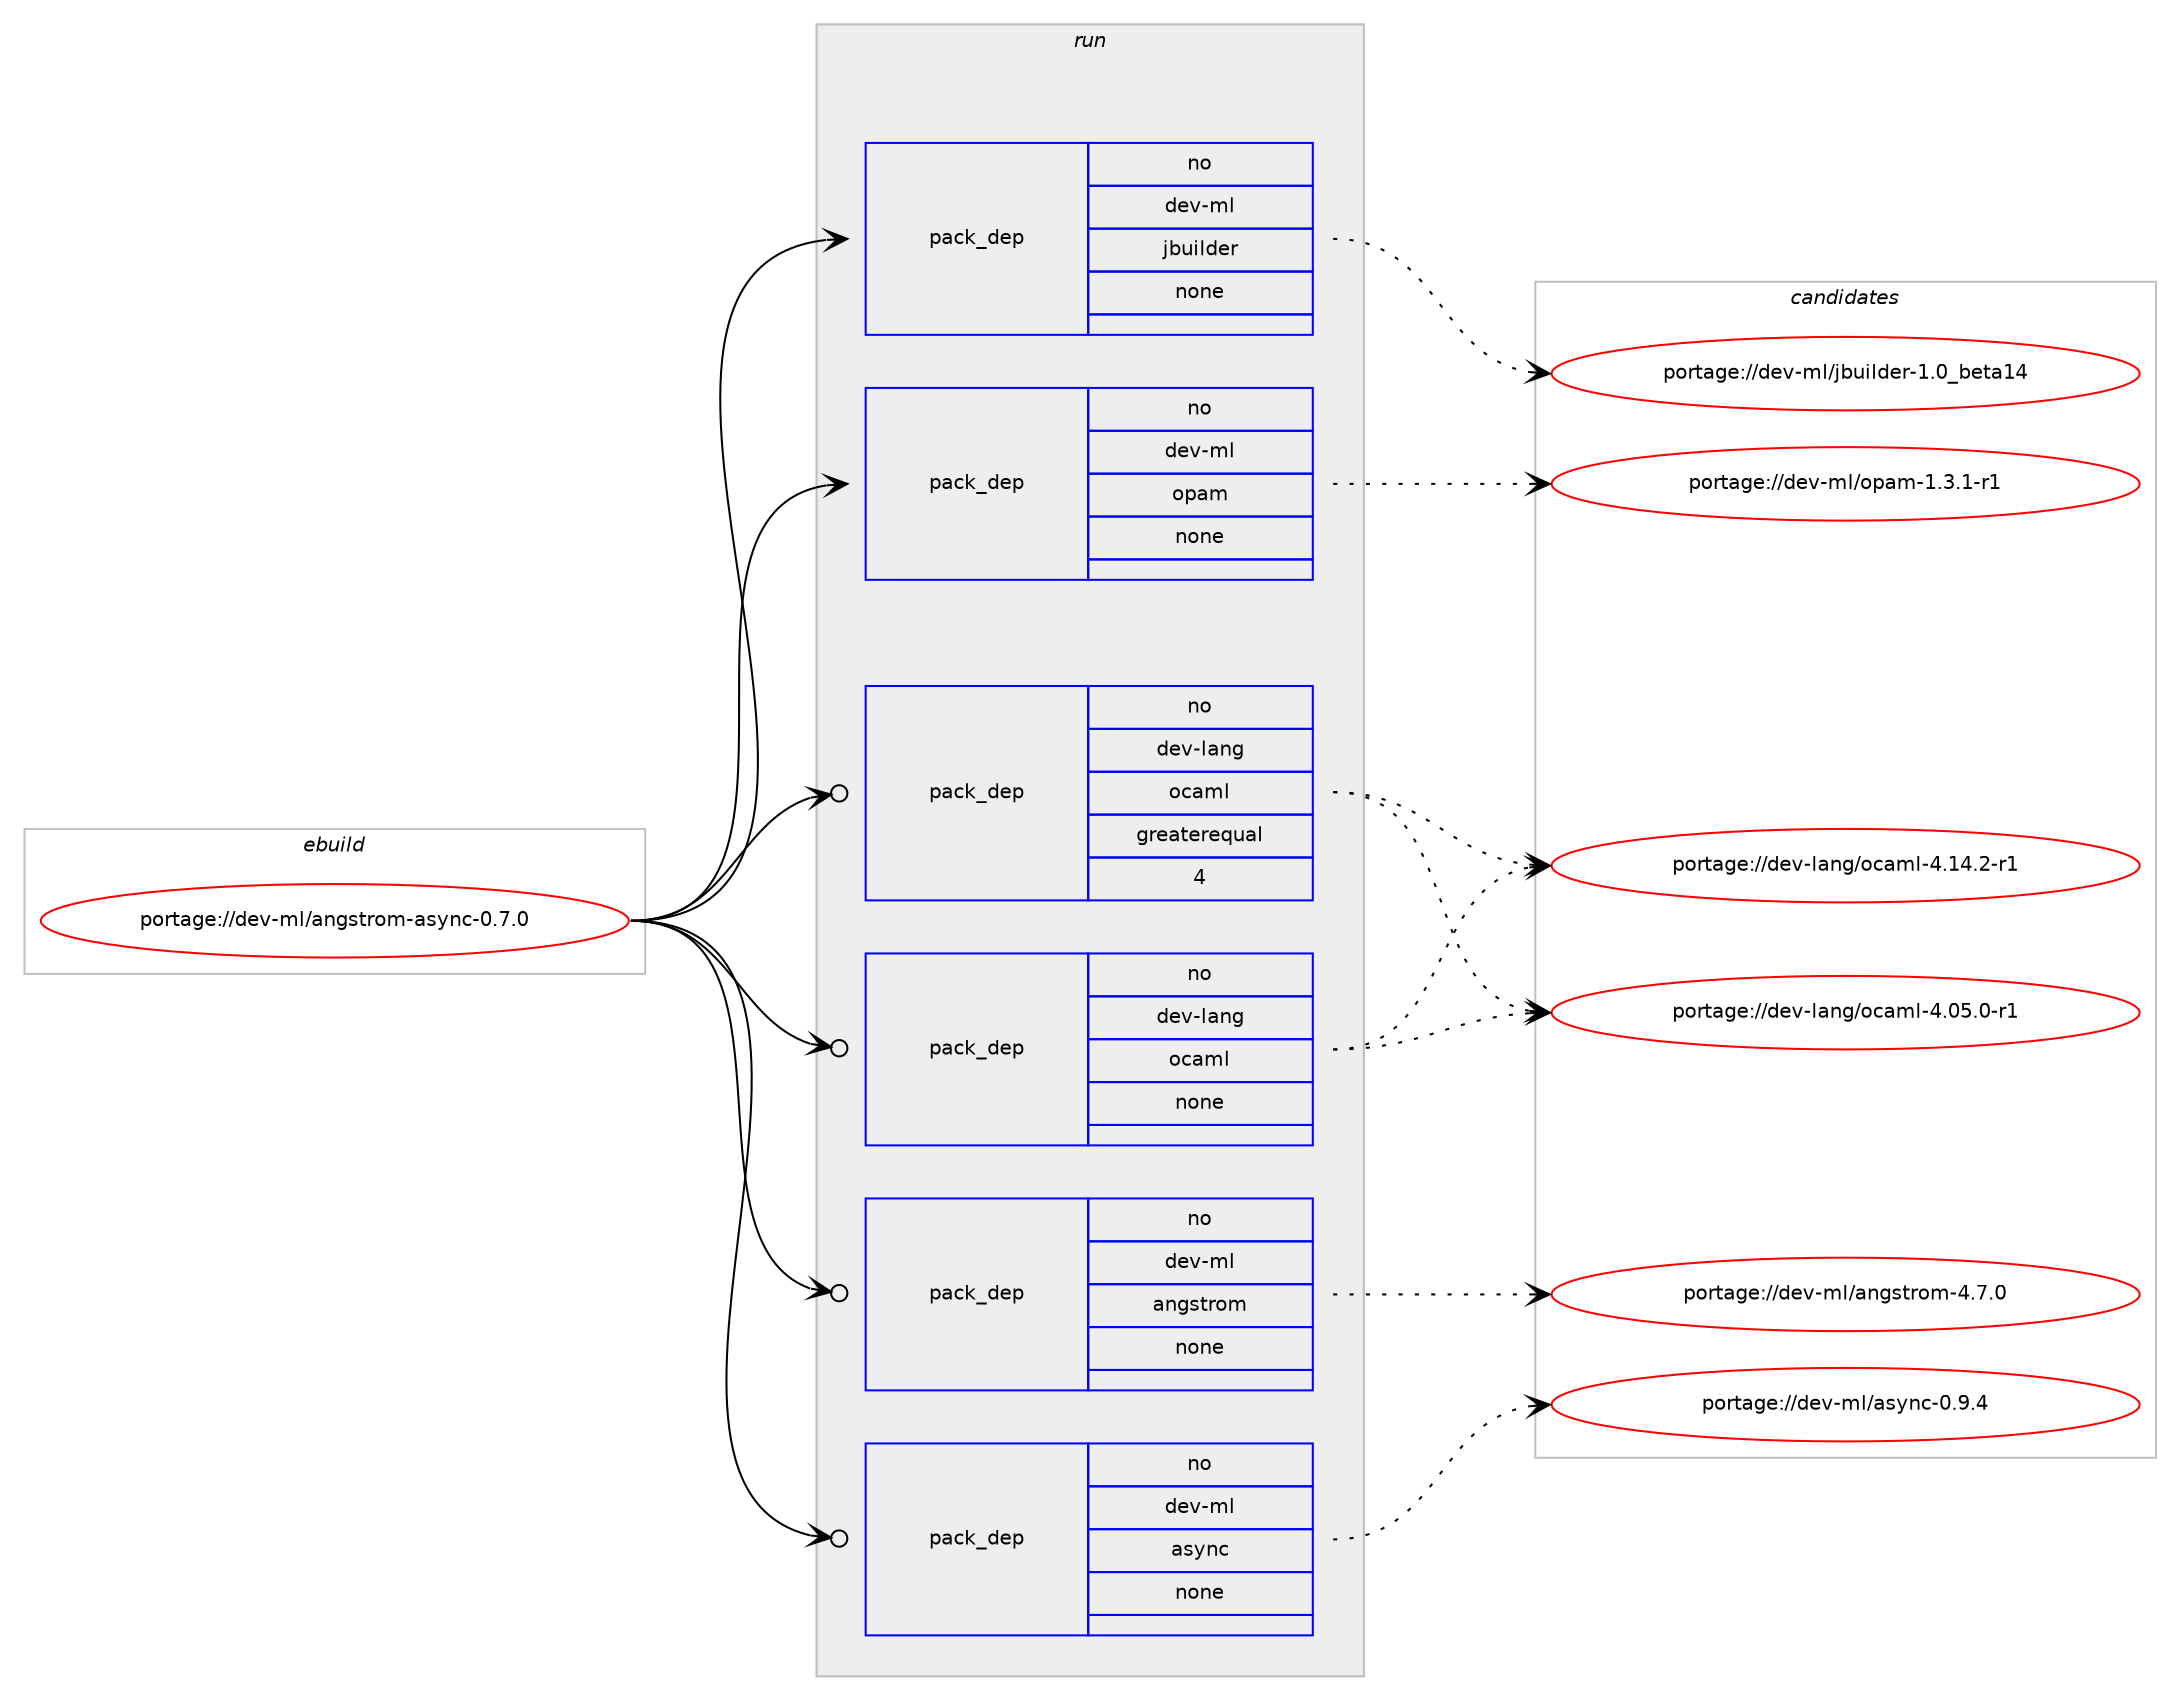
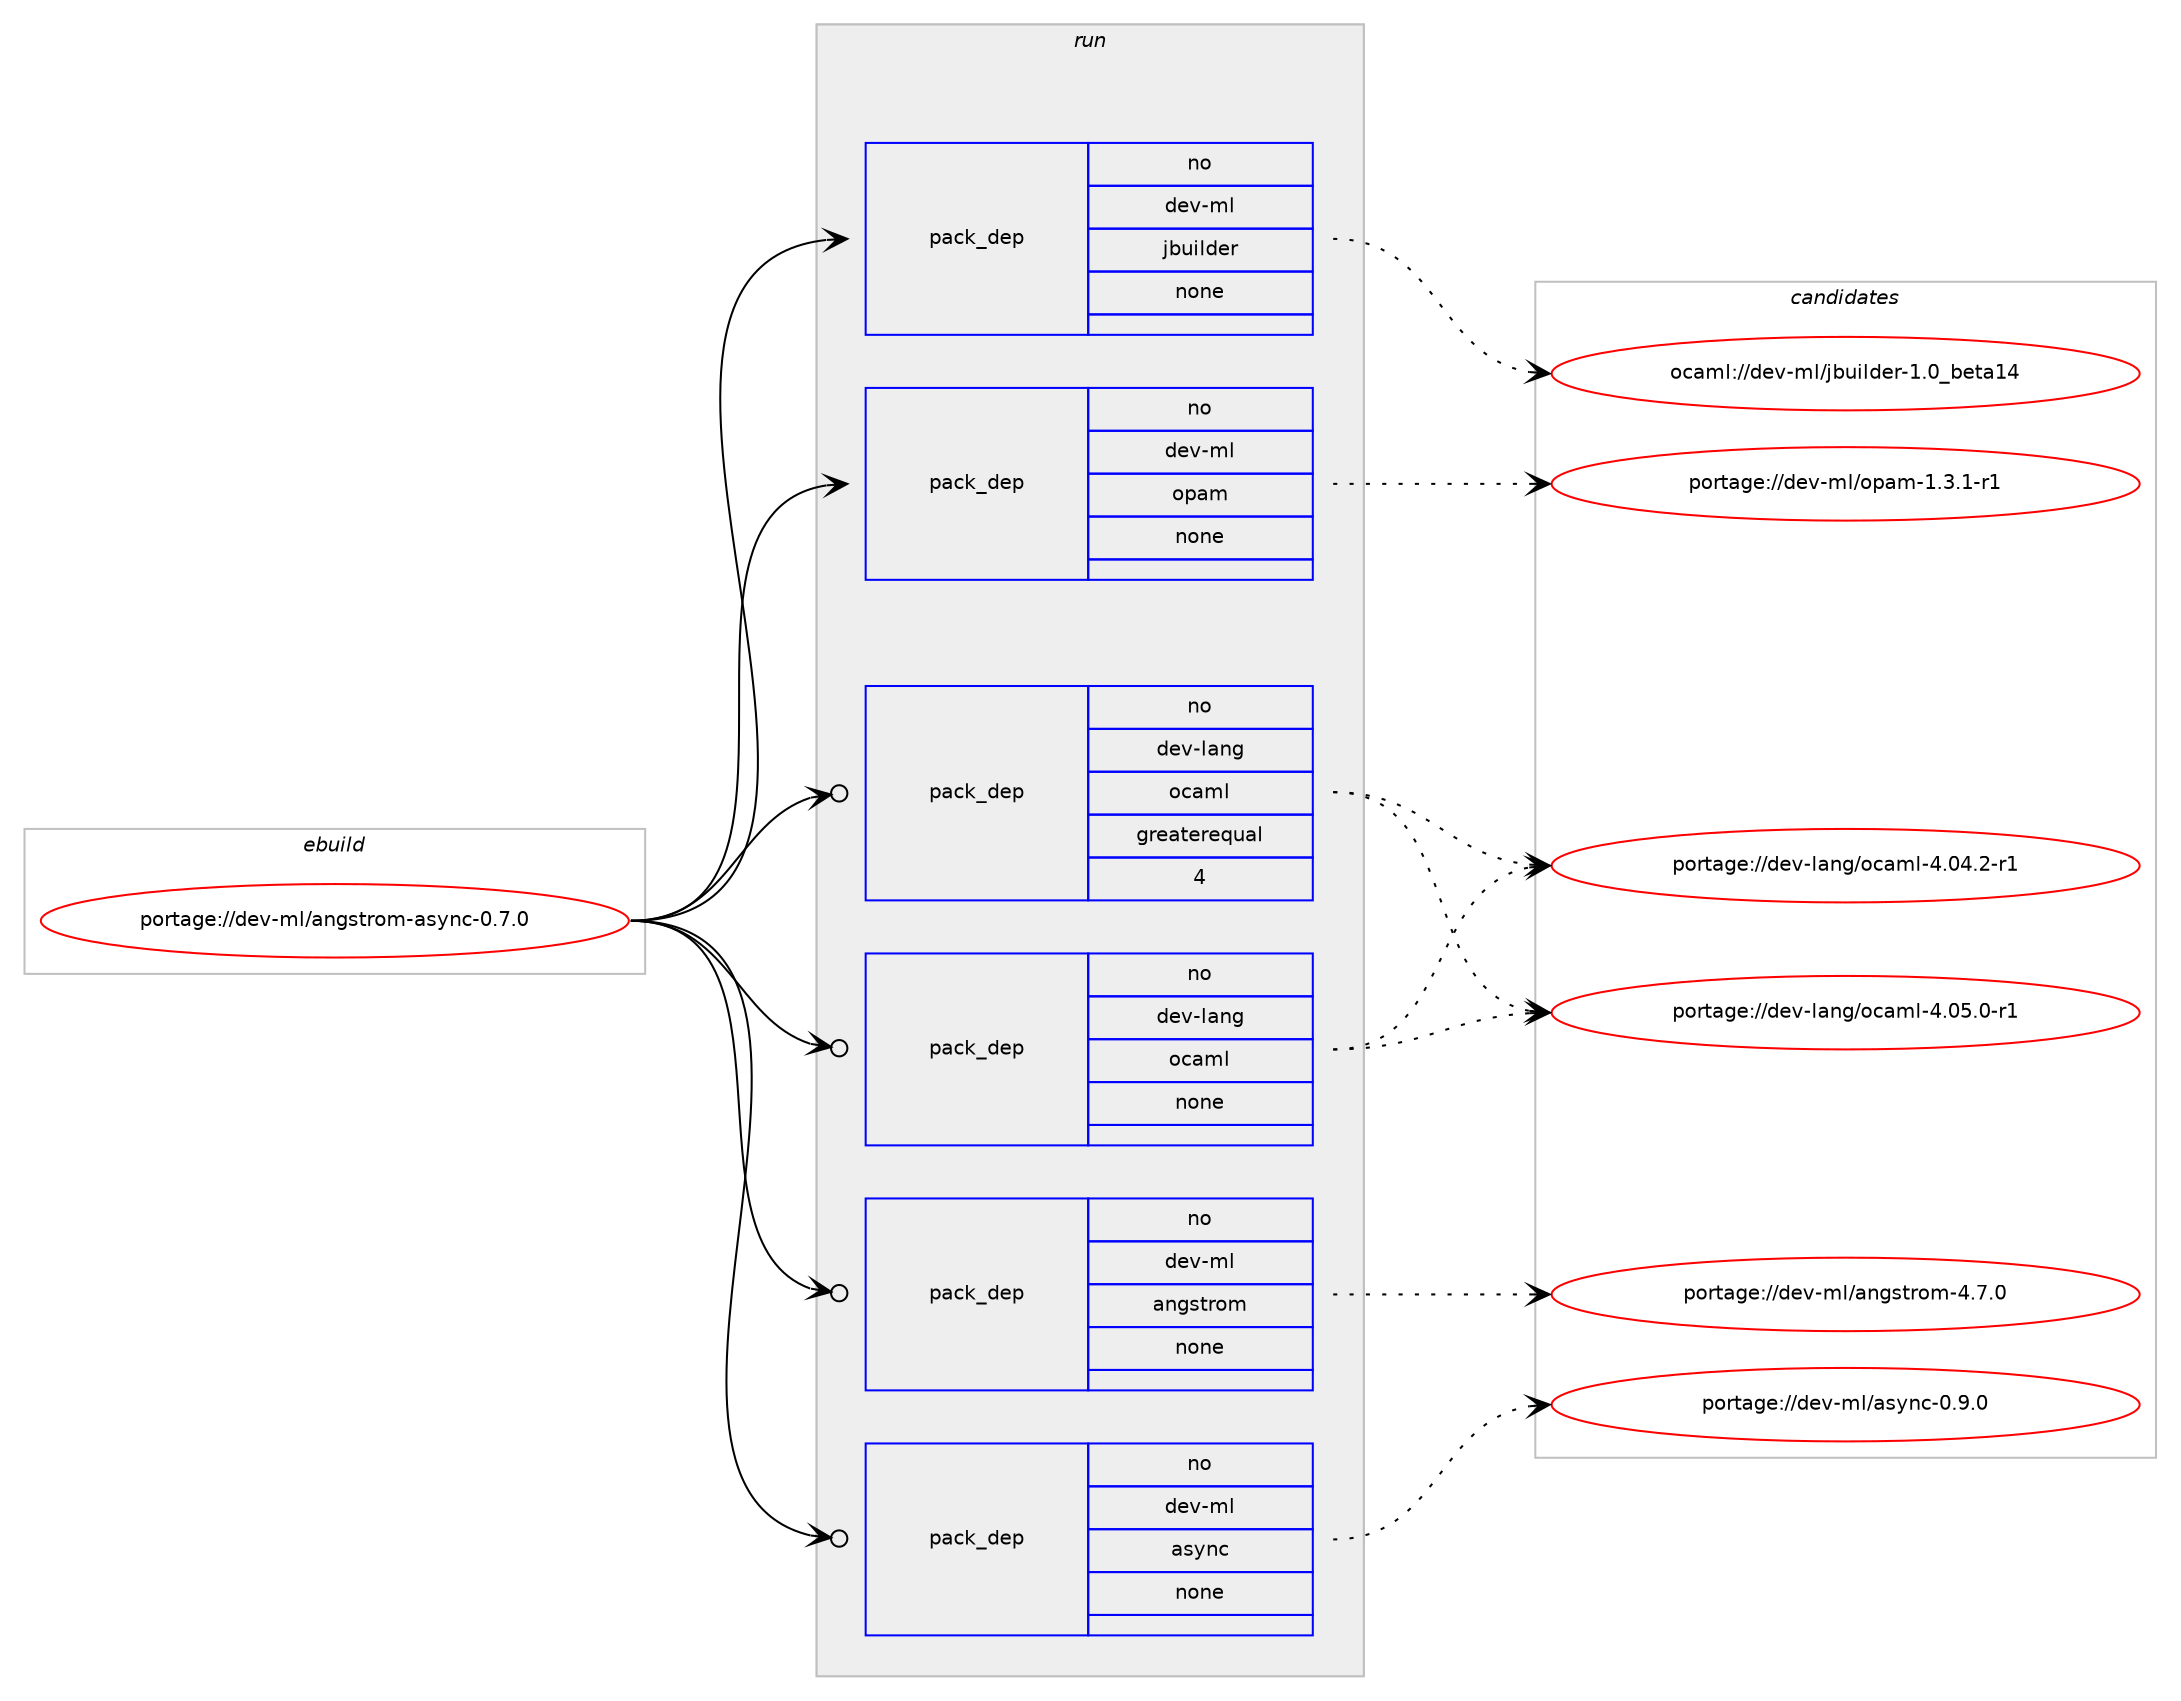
(1846, 374) -> (1846, 374)
(1846, 866) -> (1846, 866)
(1846, 1405) -> (1846, 1405)
